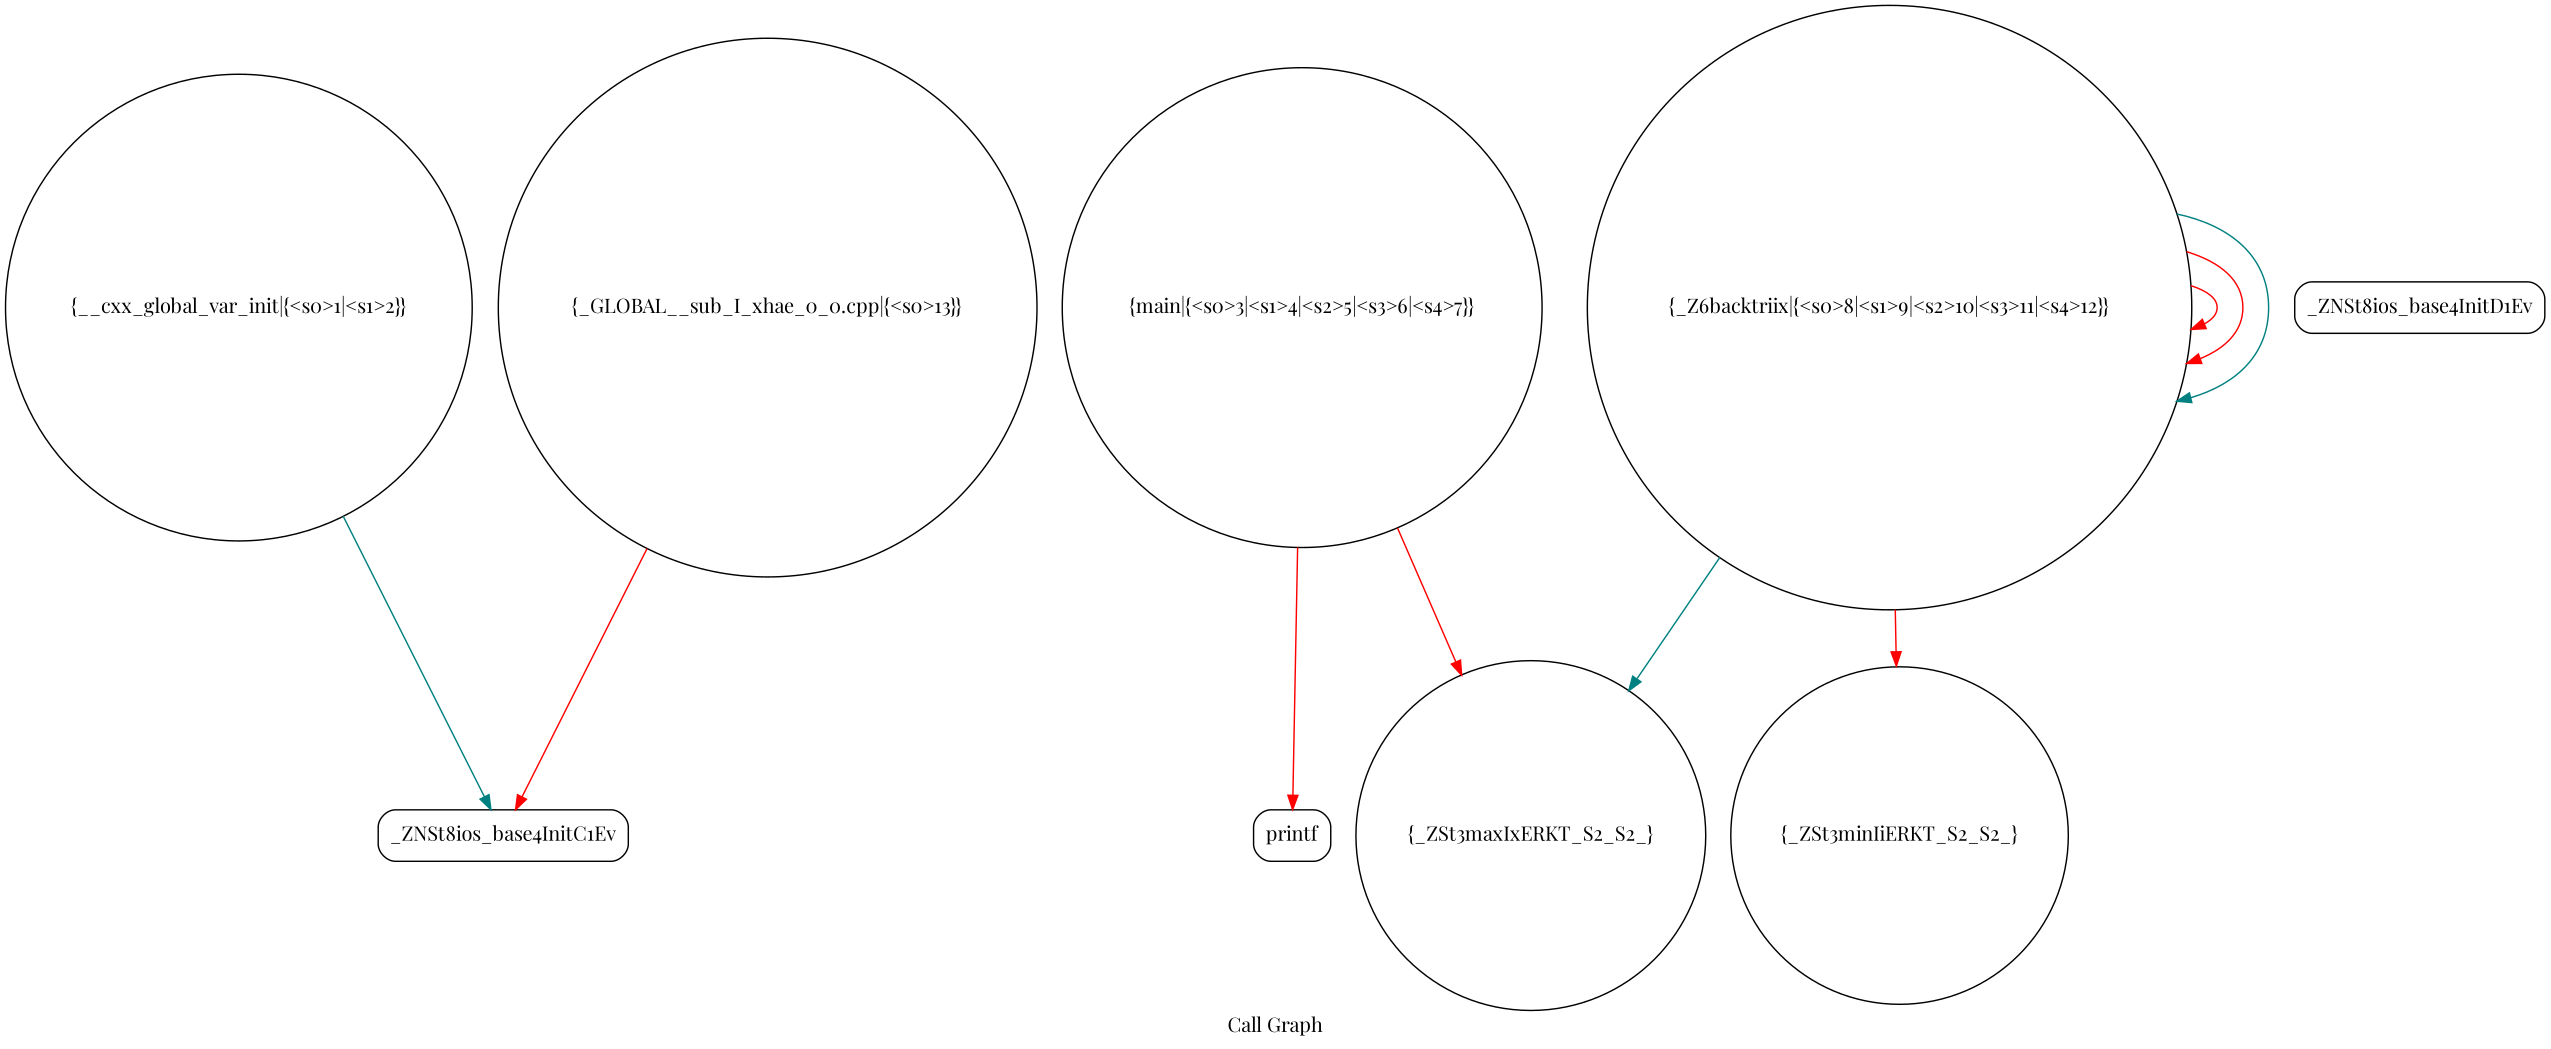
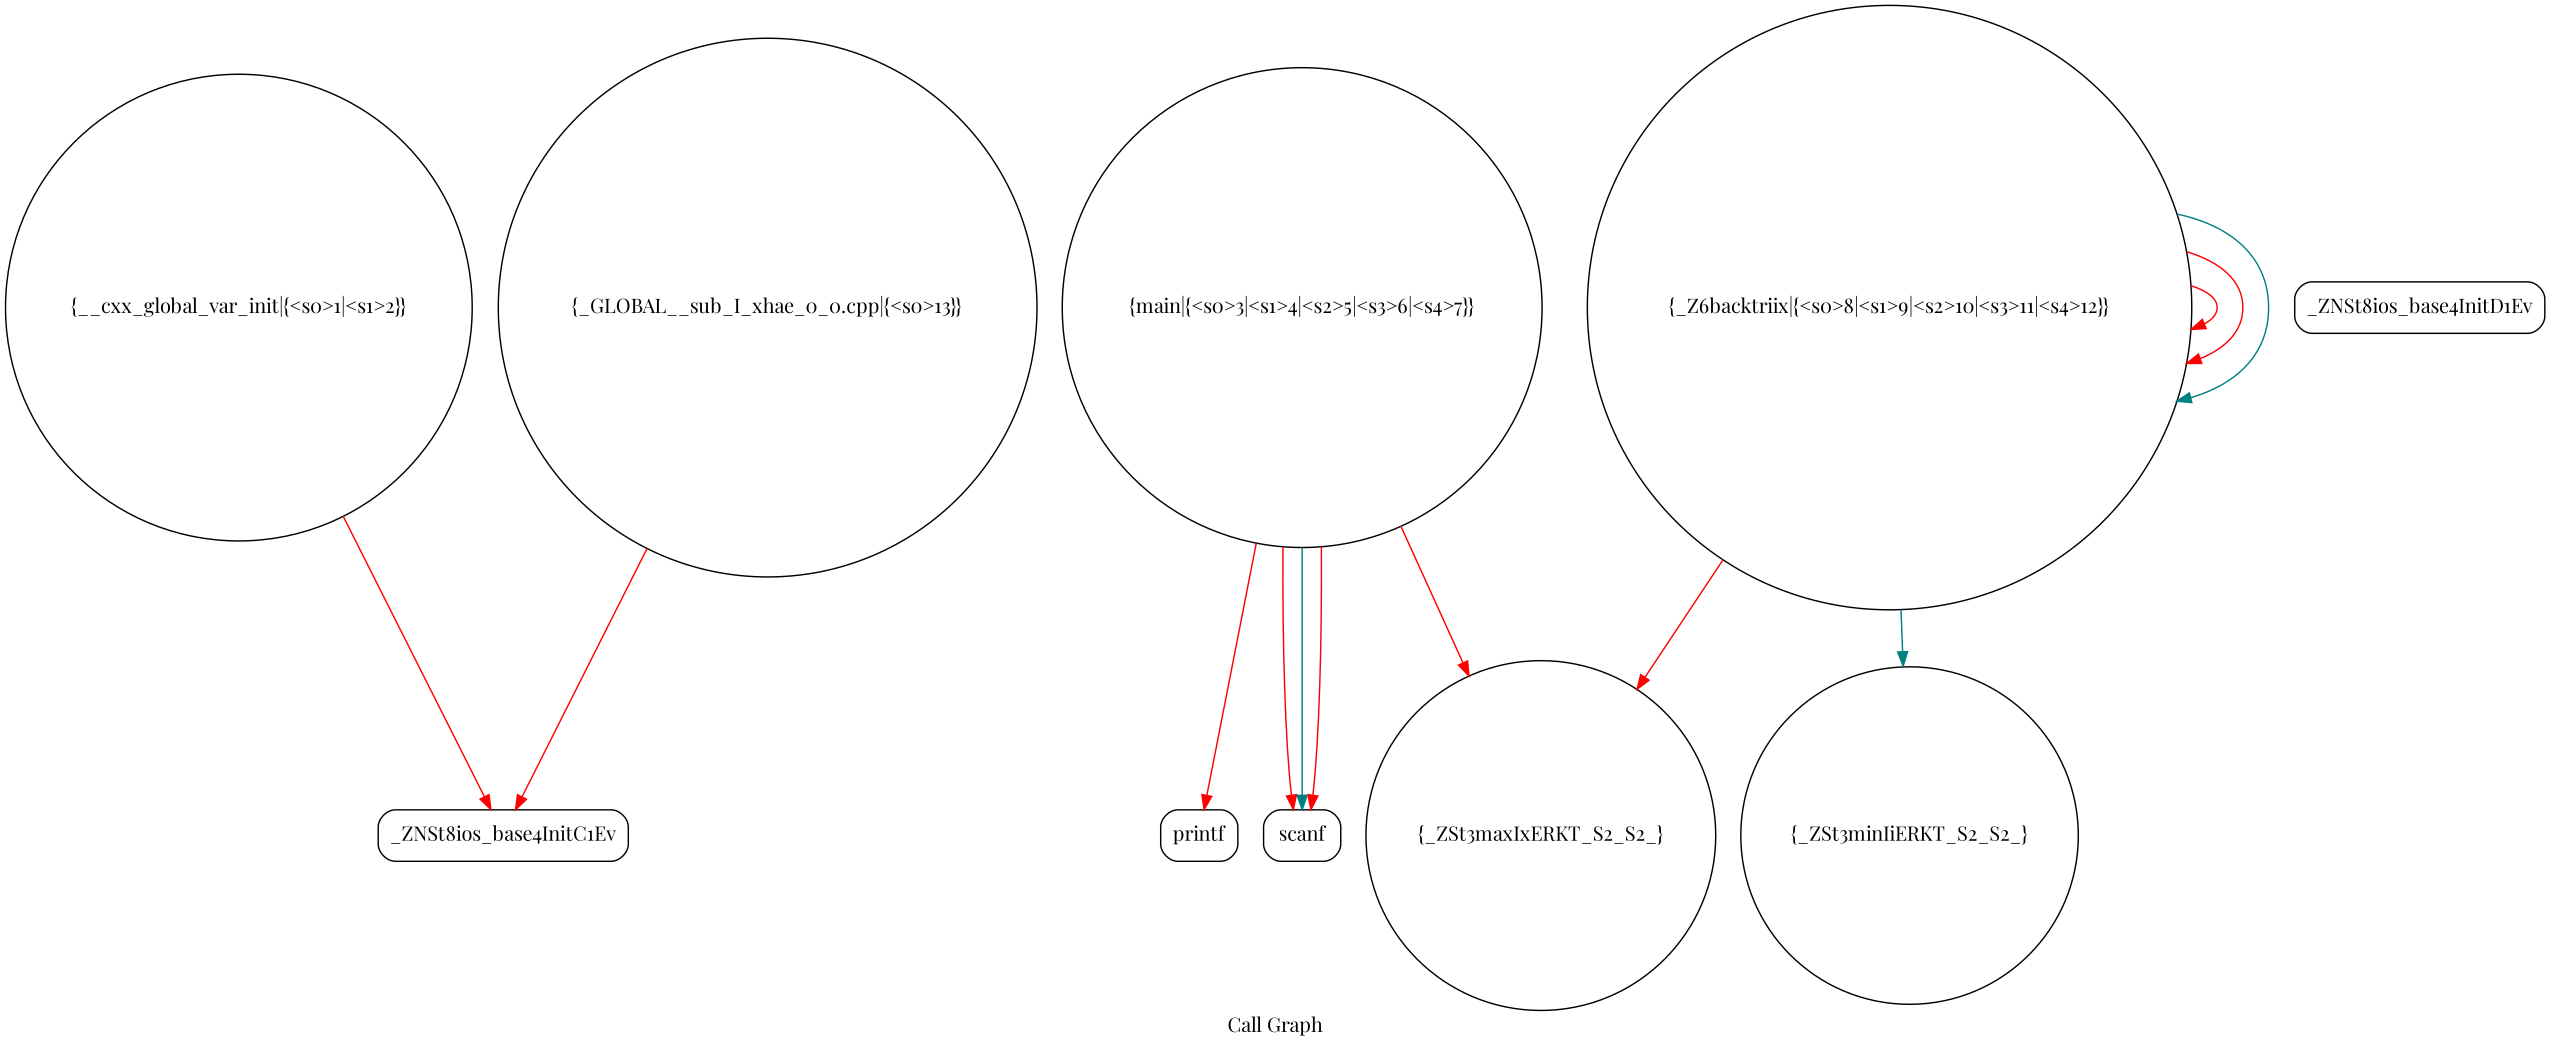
(1678, 618) -> (1684, 619)
(1896, 630) -> (1902, 630)
(414, 656) -> (414, 656)
none -> (1302, 836)
